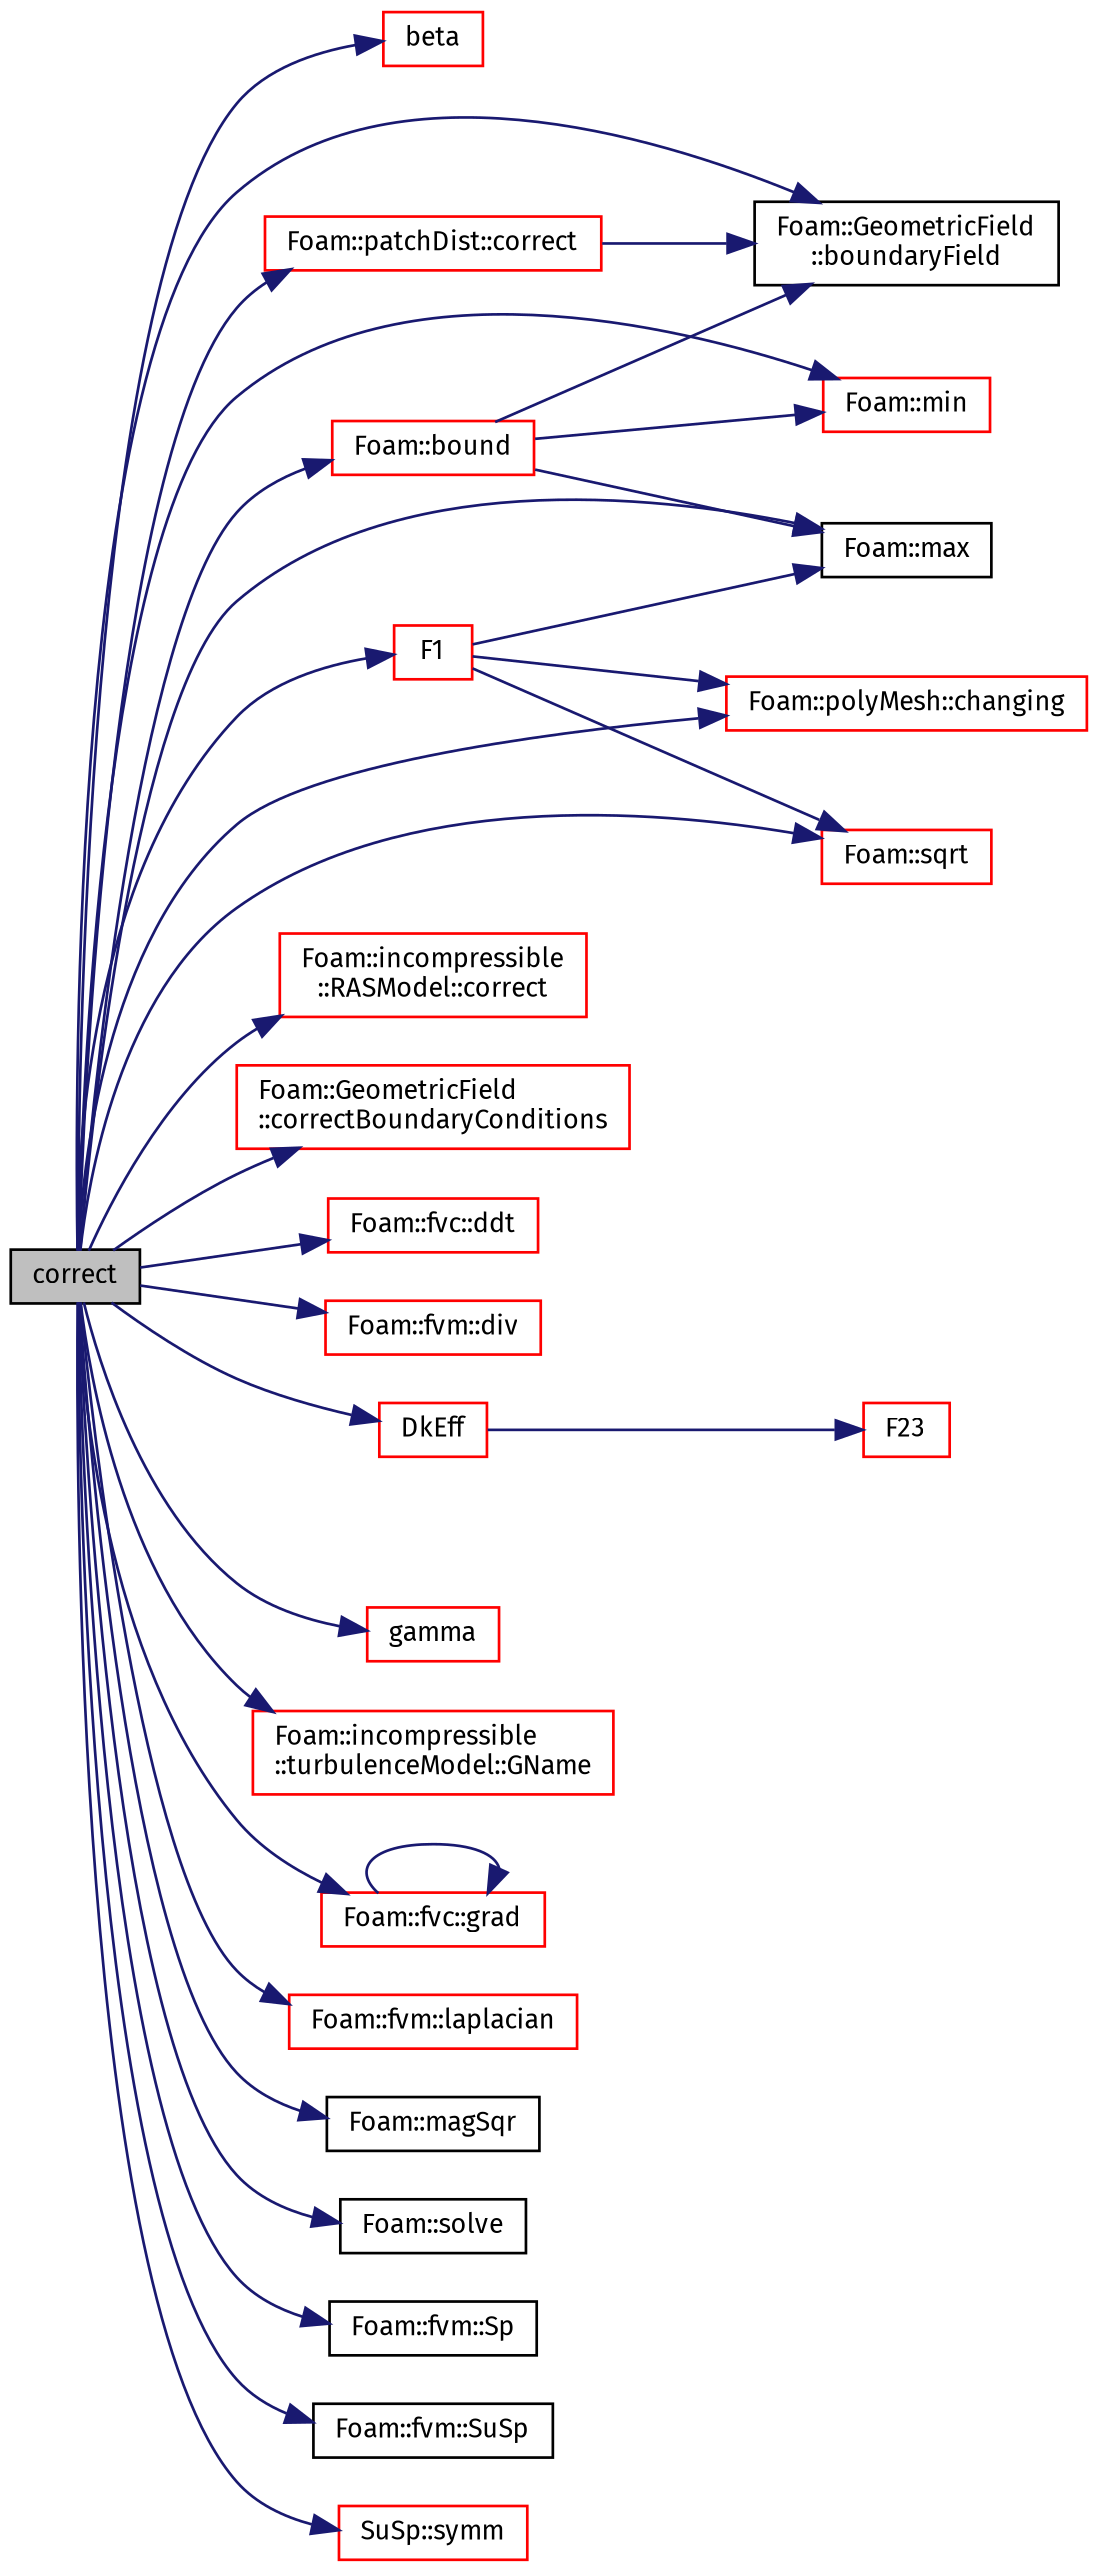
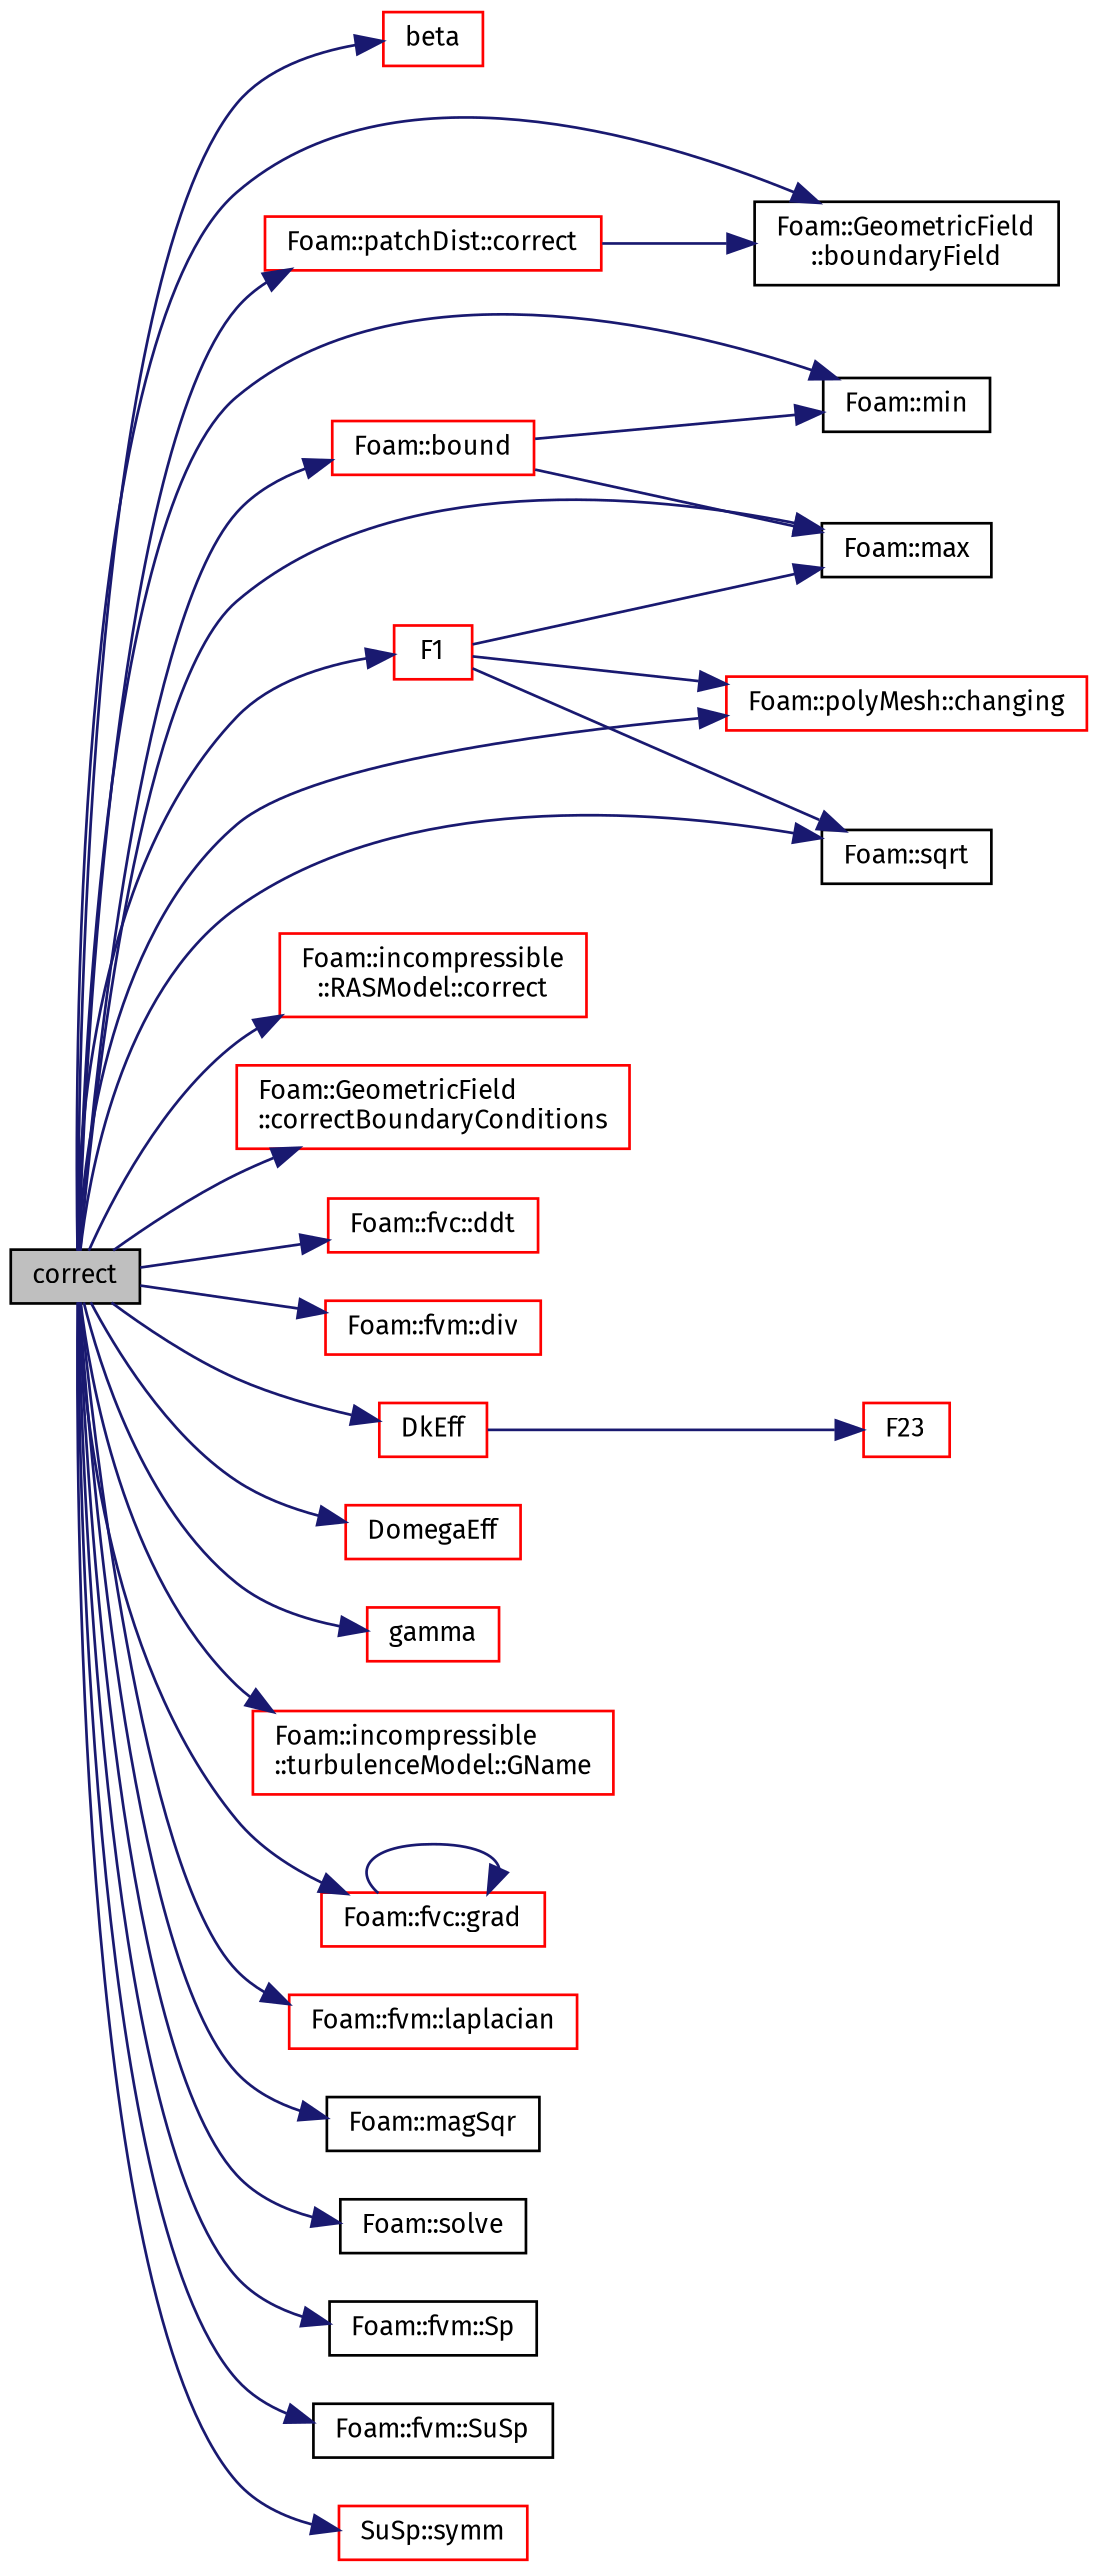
(641, 358) -> none
(907, 405) -> (907, 405)
(907, 857) -> (907, 857)
none -> (433, 1532)
